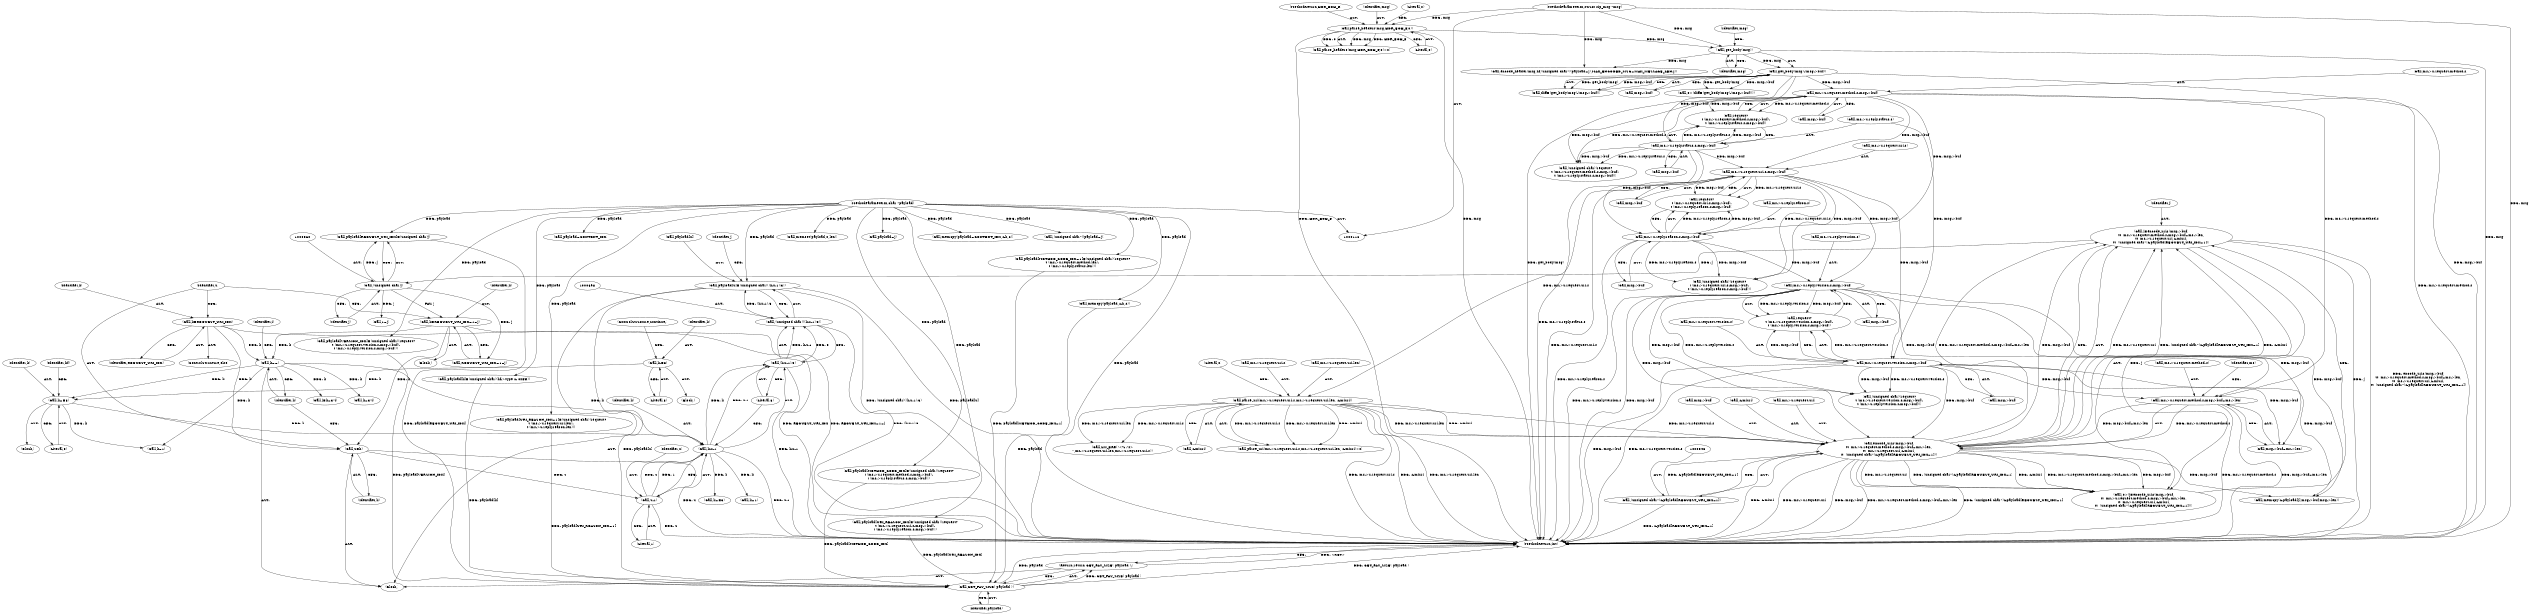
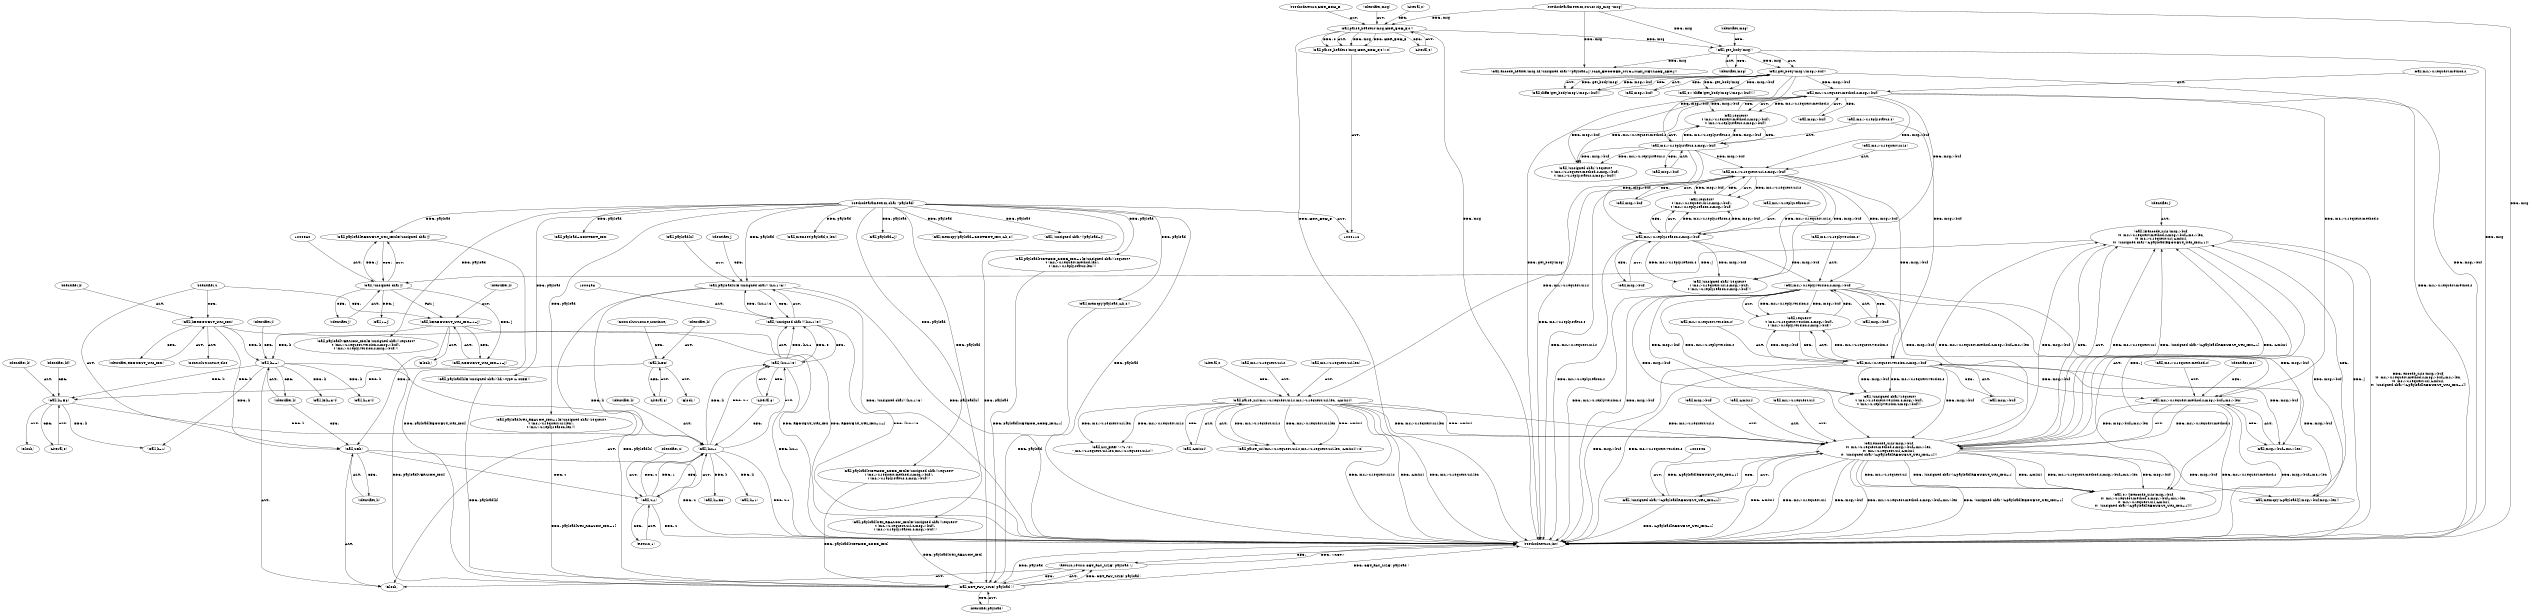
(1454, 117) -> (1352, 142)
none -> (1000, 251)
(646, 544) -> (646, 544)
